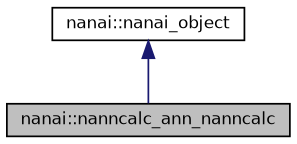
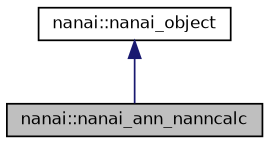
(148, 120) -> (135, 120)
